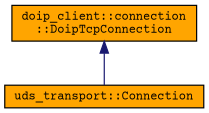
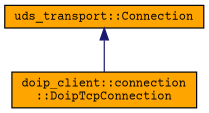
(104, 69) -> (104, 56)
